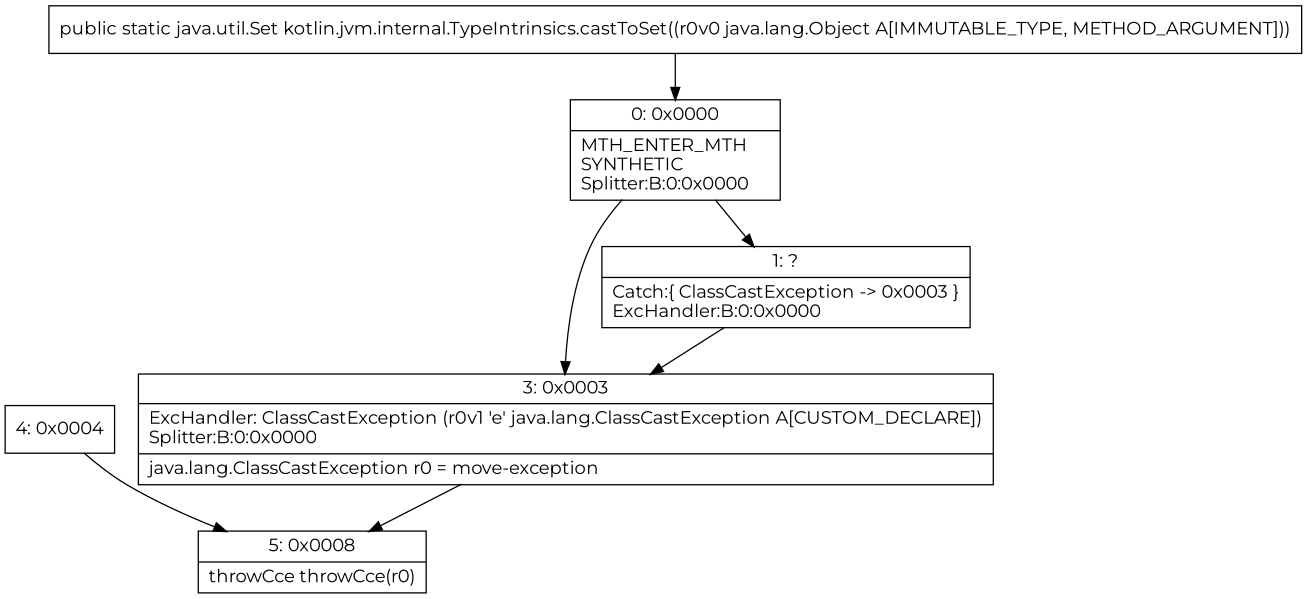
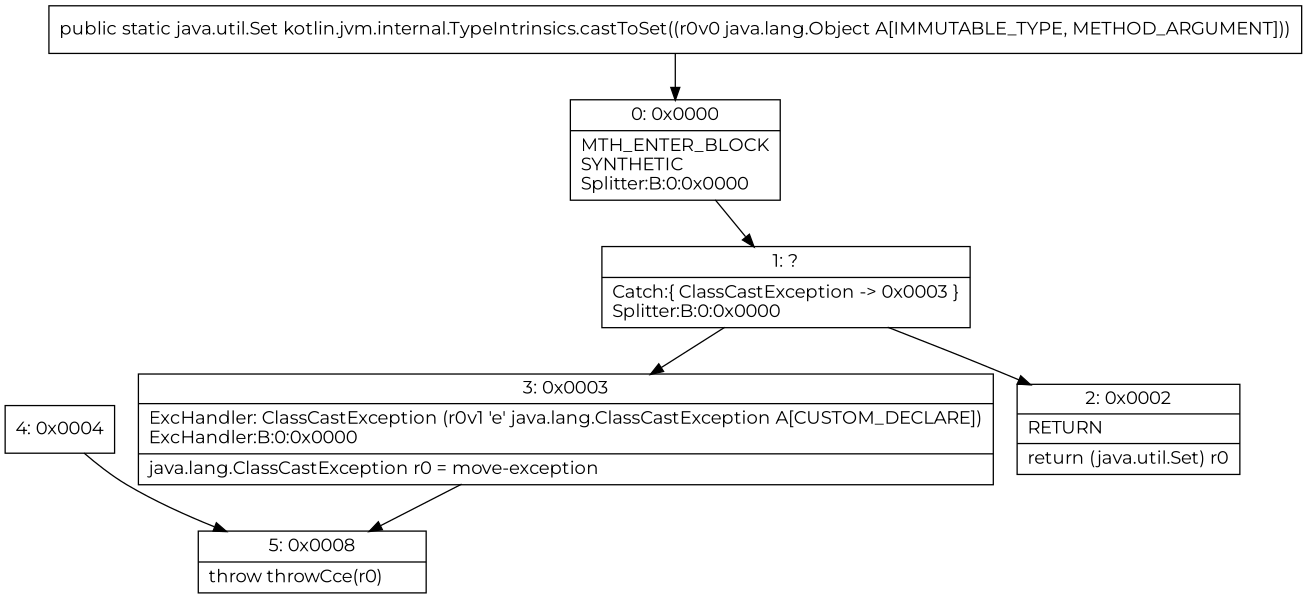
(664, 145) -> (675, 145)
(580, 275) -> none
(717, 312) -> (697, 312)
none -> (1128, 429)
(233, 438) -> (254, 438)
(312, 577) -> (296, 577)
